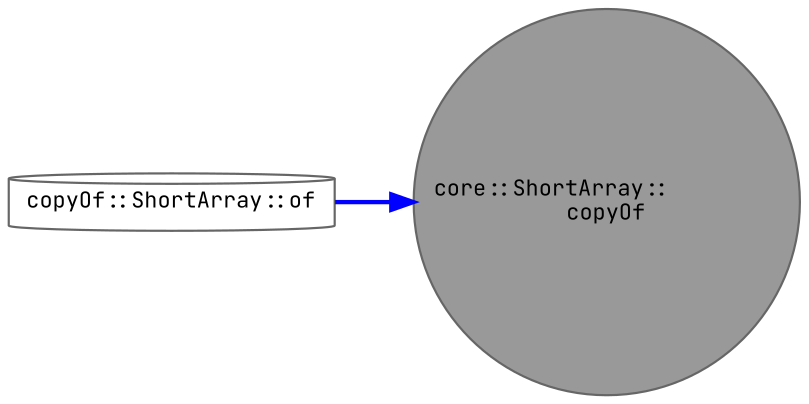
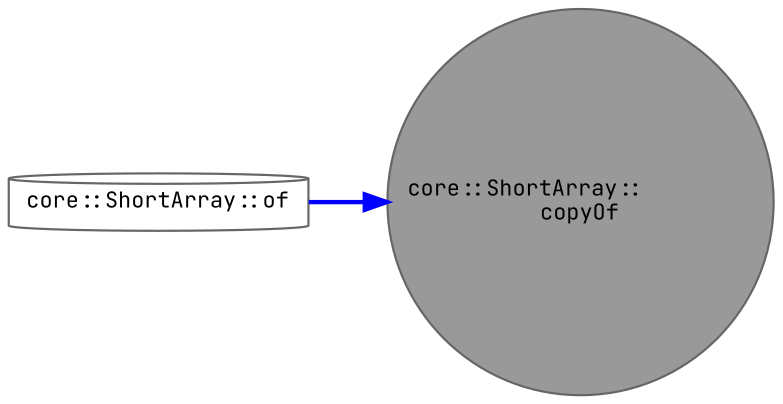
(172, 202) -> (159, 202)
